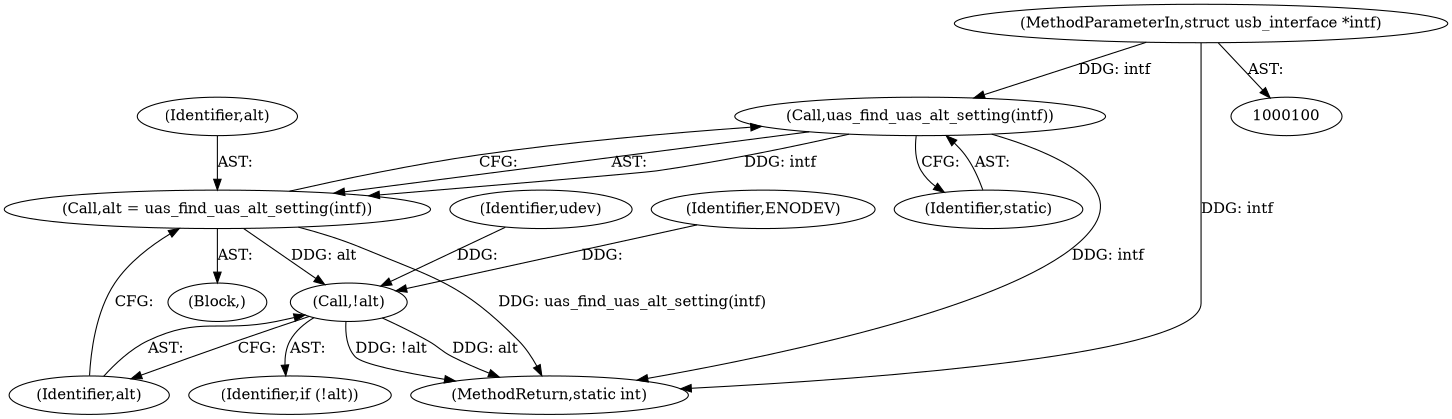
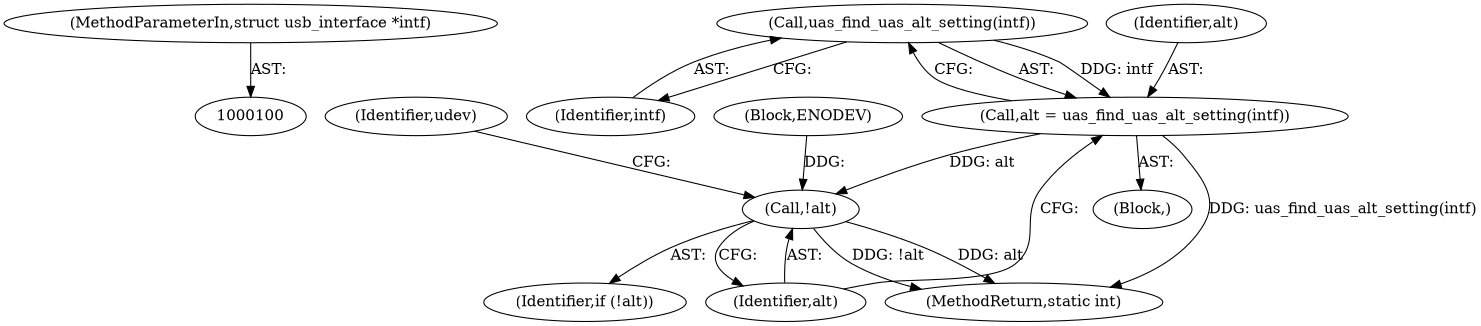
(1065, 68) -> none
(763, 209) -> (808, 116)
(989, 209) -> (611, 116)
(480, 256) -> (654, 163)
(956, 304) -> none
(1082, 351) -> none
